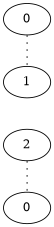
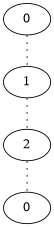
none -> (27, 114)
